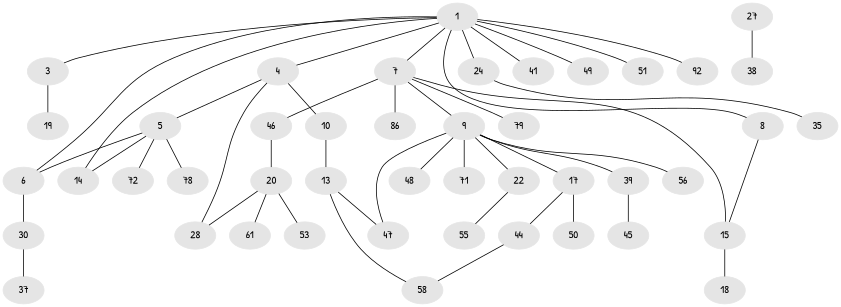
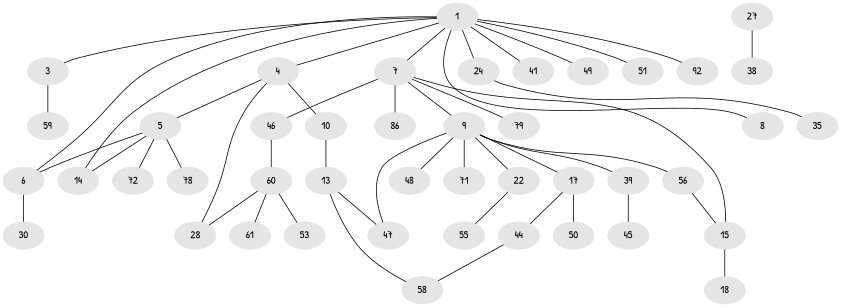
(48, 126) -> (48, 126)
(271, 181) -> (271, 181)
(744, 181) -> (704, 208)
(24, 290) -> none
